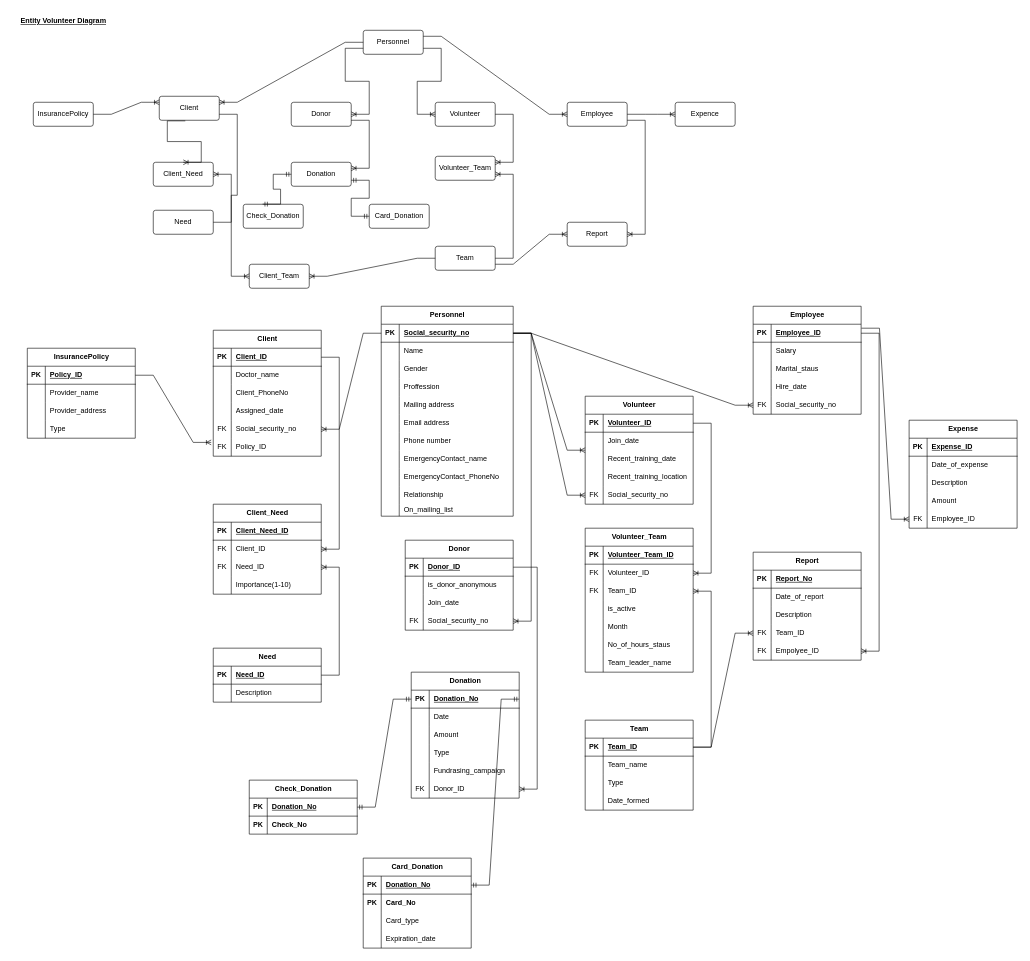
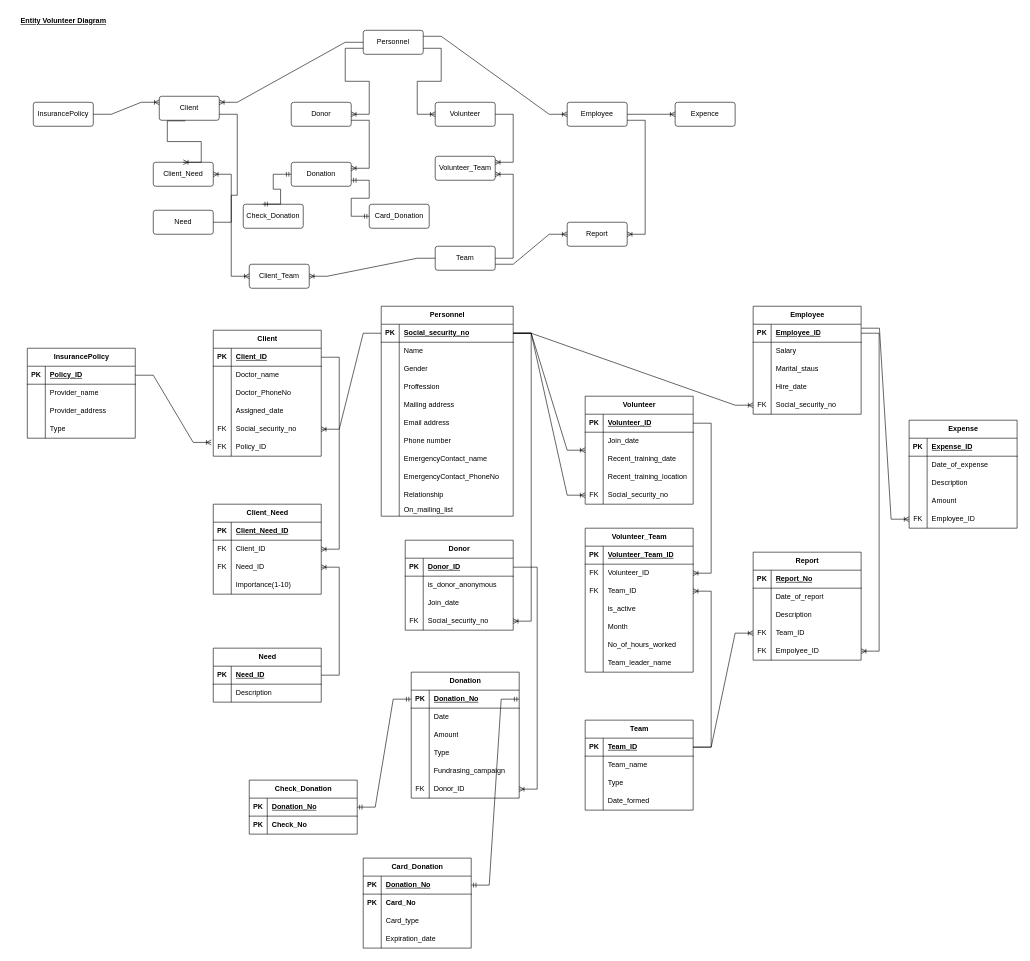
(262, 393) -> (264, 393)
(642, 645) -> (644, 645)
